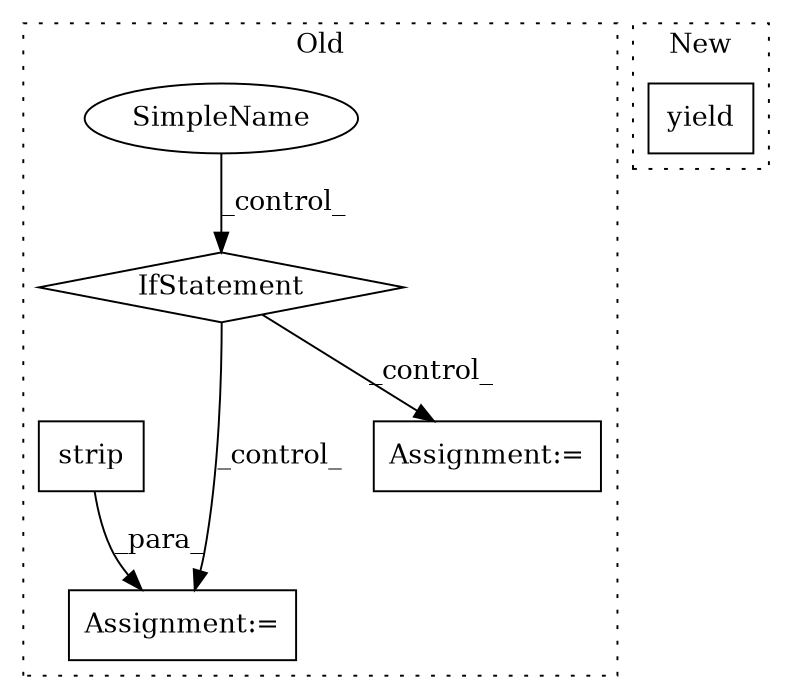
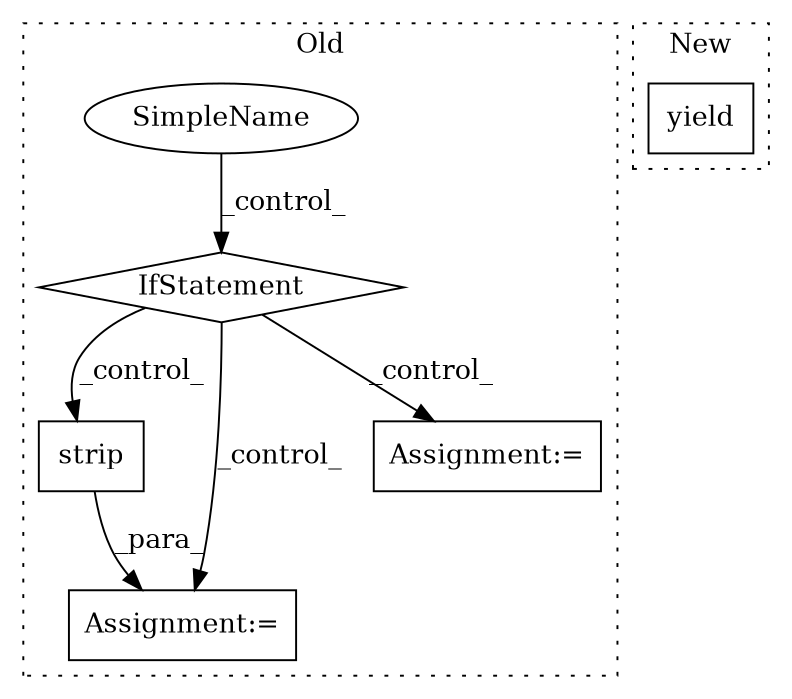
none -> (91, 342)
